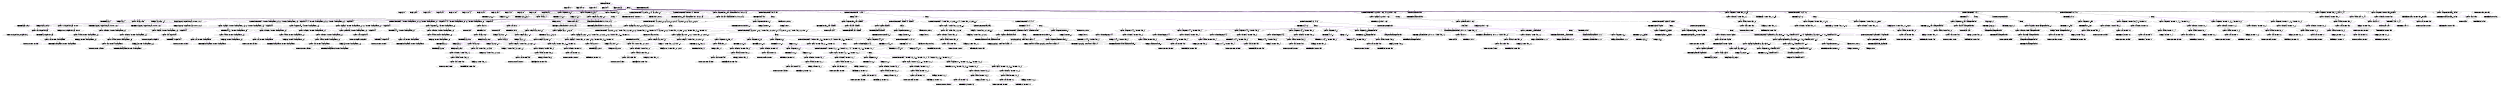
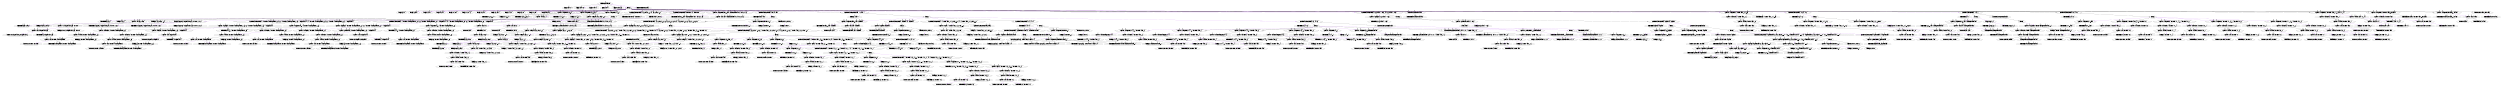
none -> (2167, 26)
